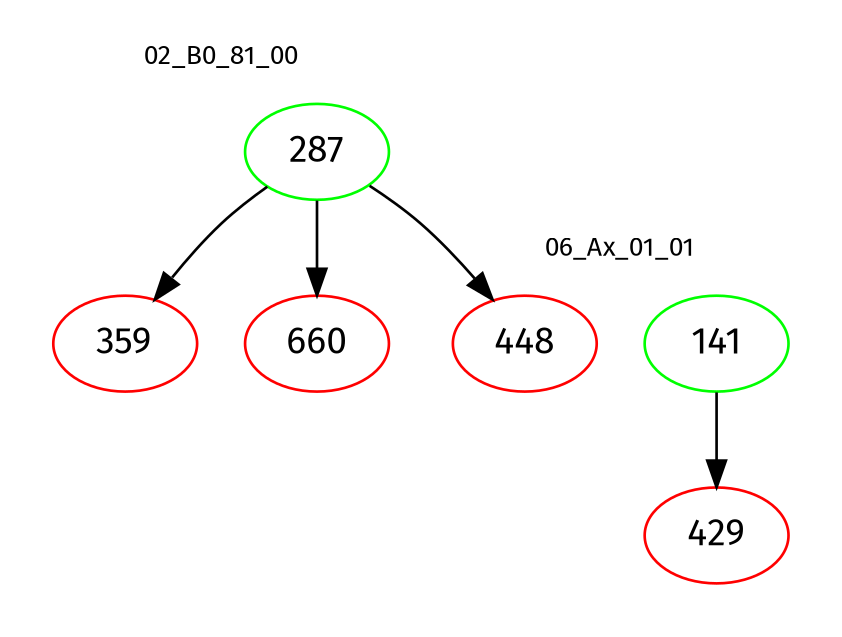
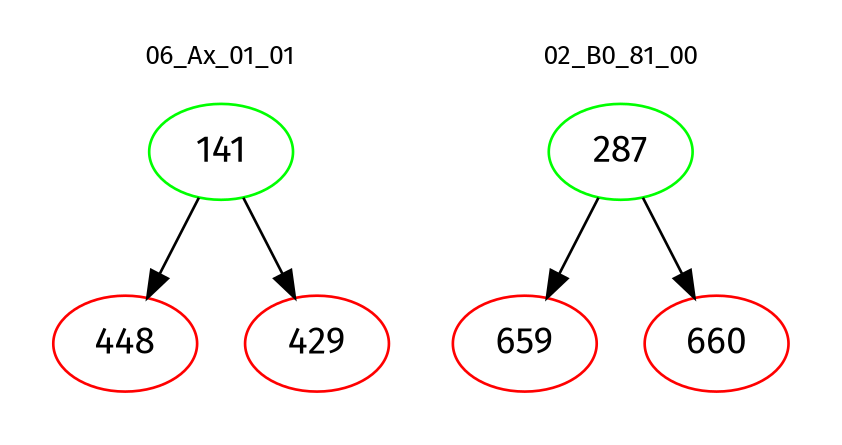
(449, 250) -> (179, 236)
(125, 344) -> (525, 344)
